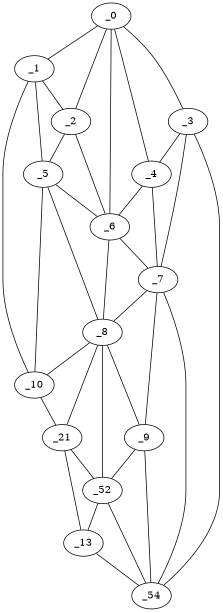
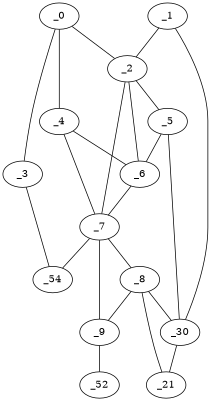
(73, 42) -> none
(39, 121) -> none
(111, 121) -> none
(170, 148) -> none
(175, 201) -> (113, 148)
(73, 253) -> none
(106, 280) -> none
(34, 385) -> (180, 332)
(102, 411) -> none
(82, 464) -> none
(148, 517) -> none
(83, 543) -> none
(127, 543) -> none
